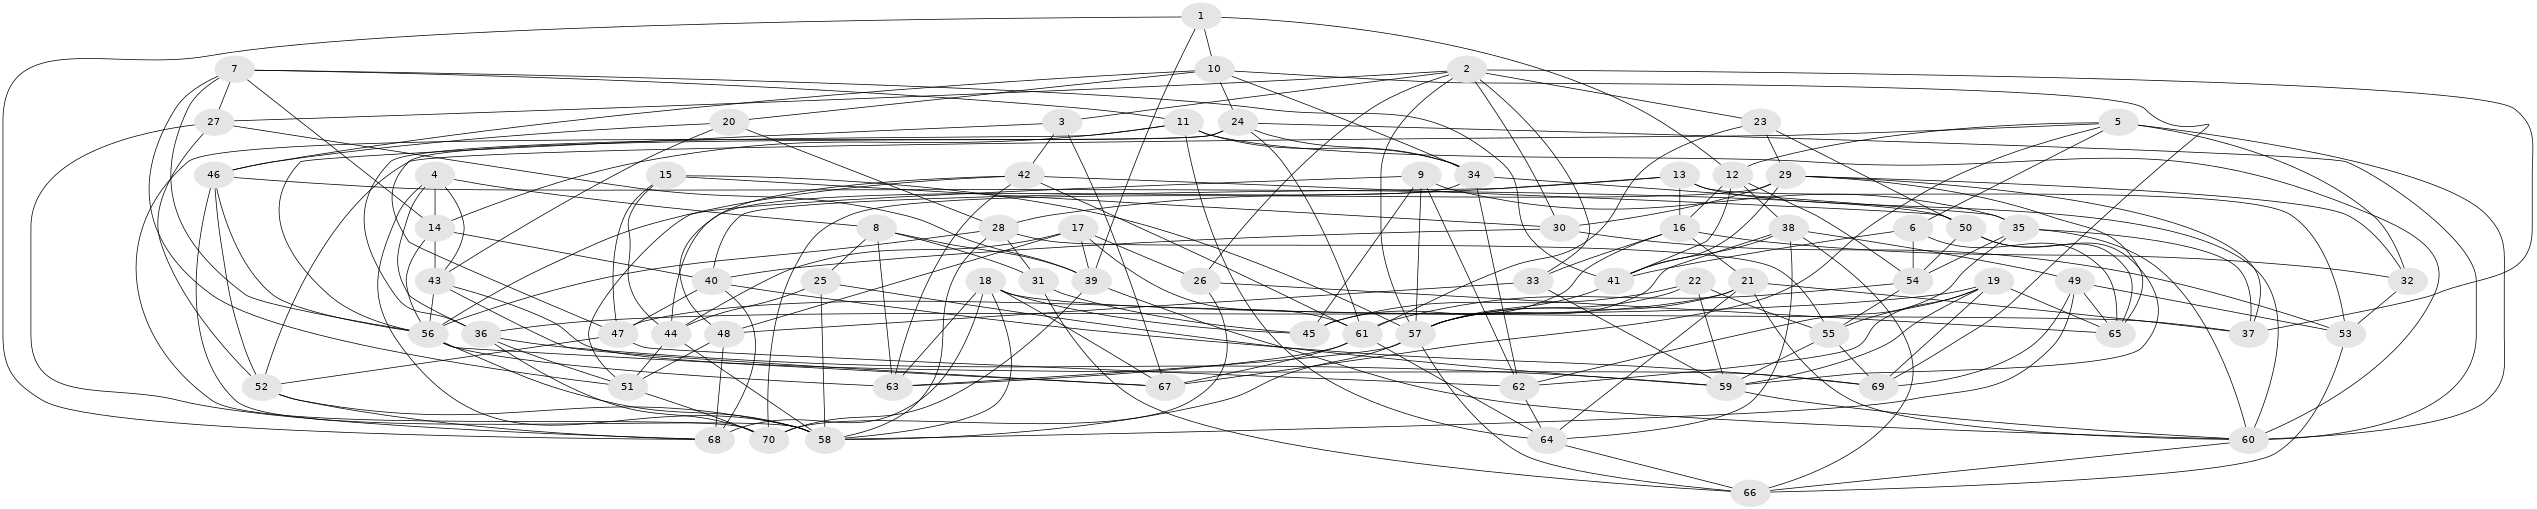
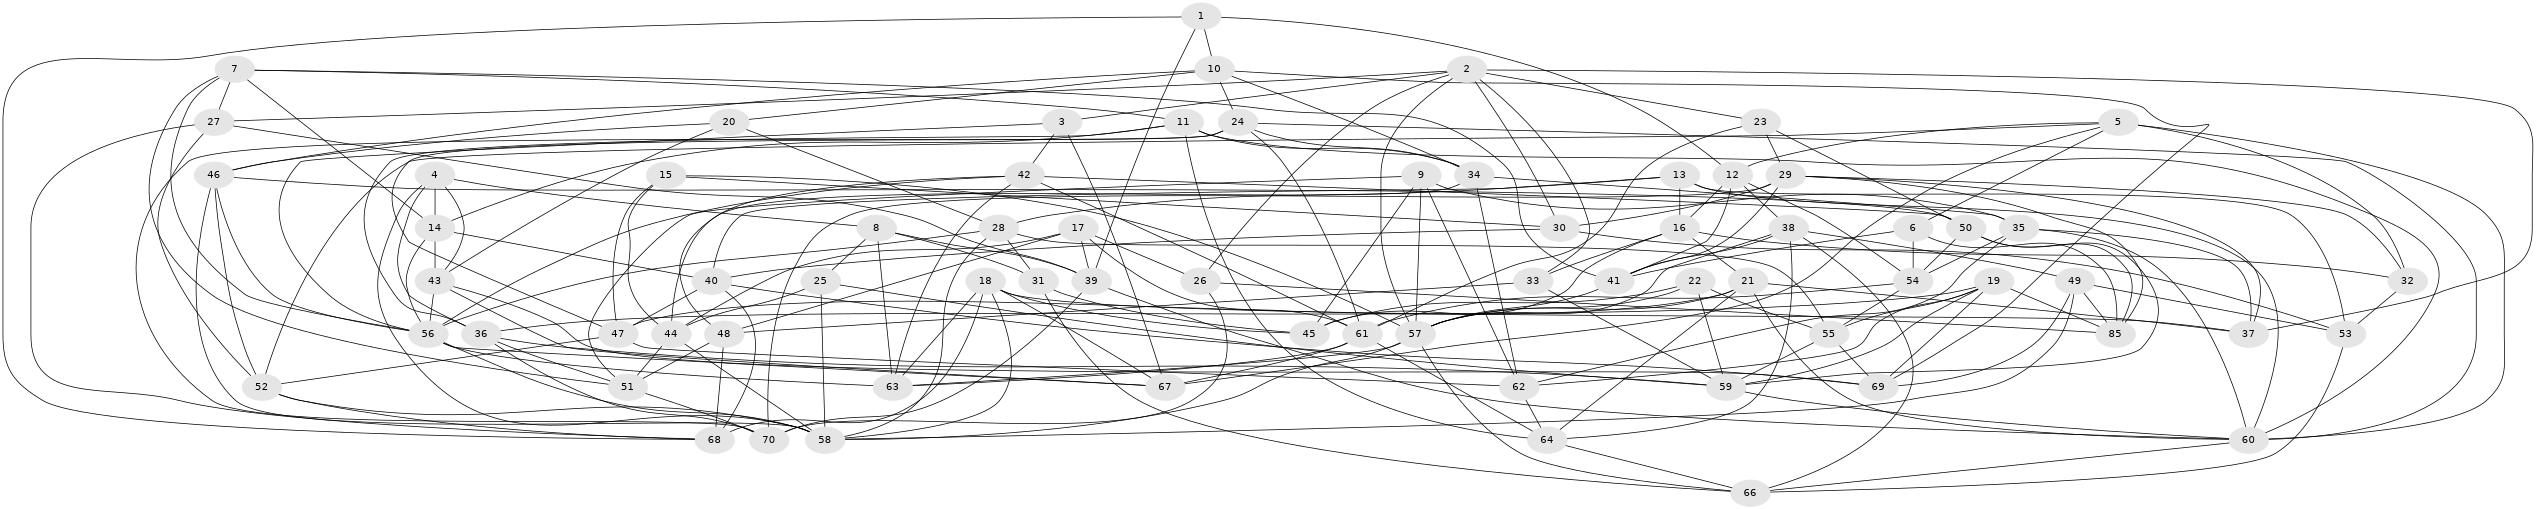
(2116, 334) -> (2116, 334)
